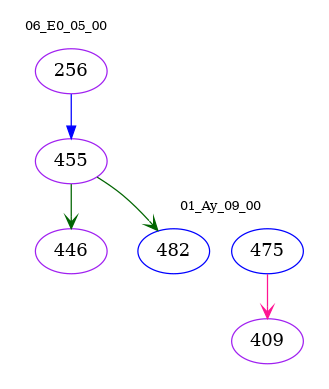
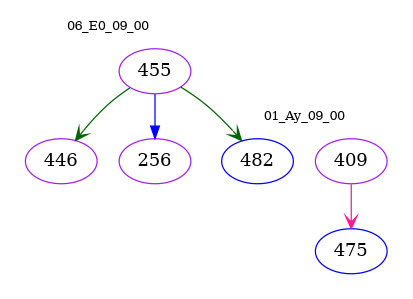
(66, 27) -> (108, 27)
(71, 110) -> (155, 110)
(268, 290) -> (351, 200)
